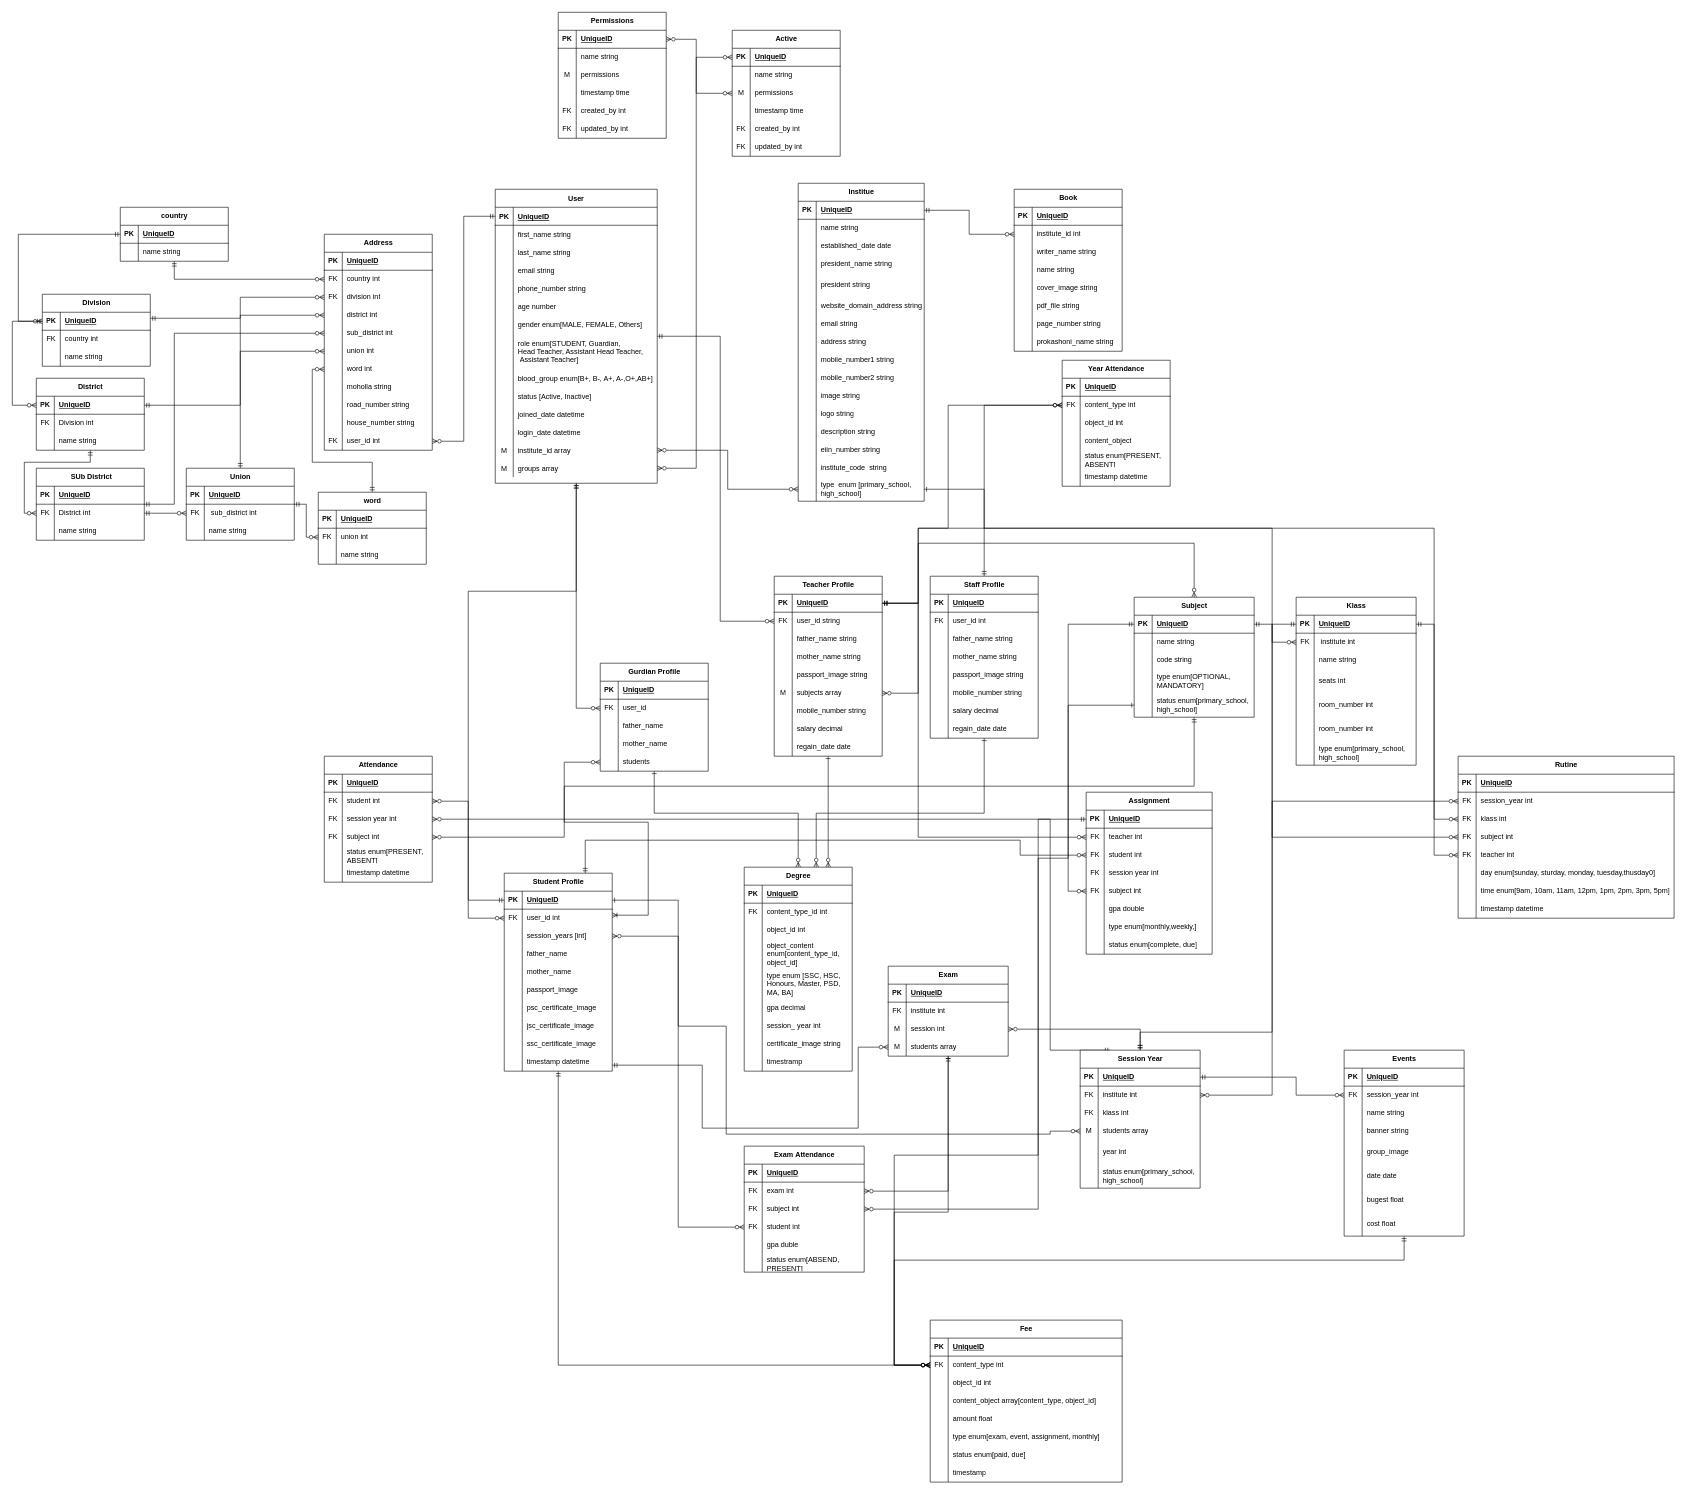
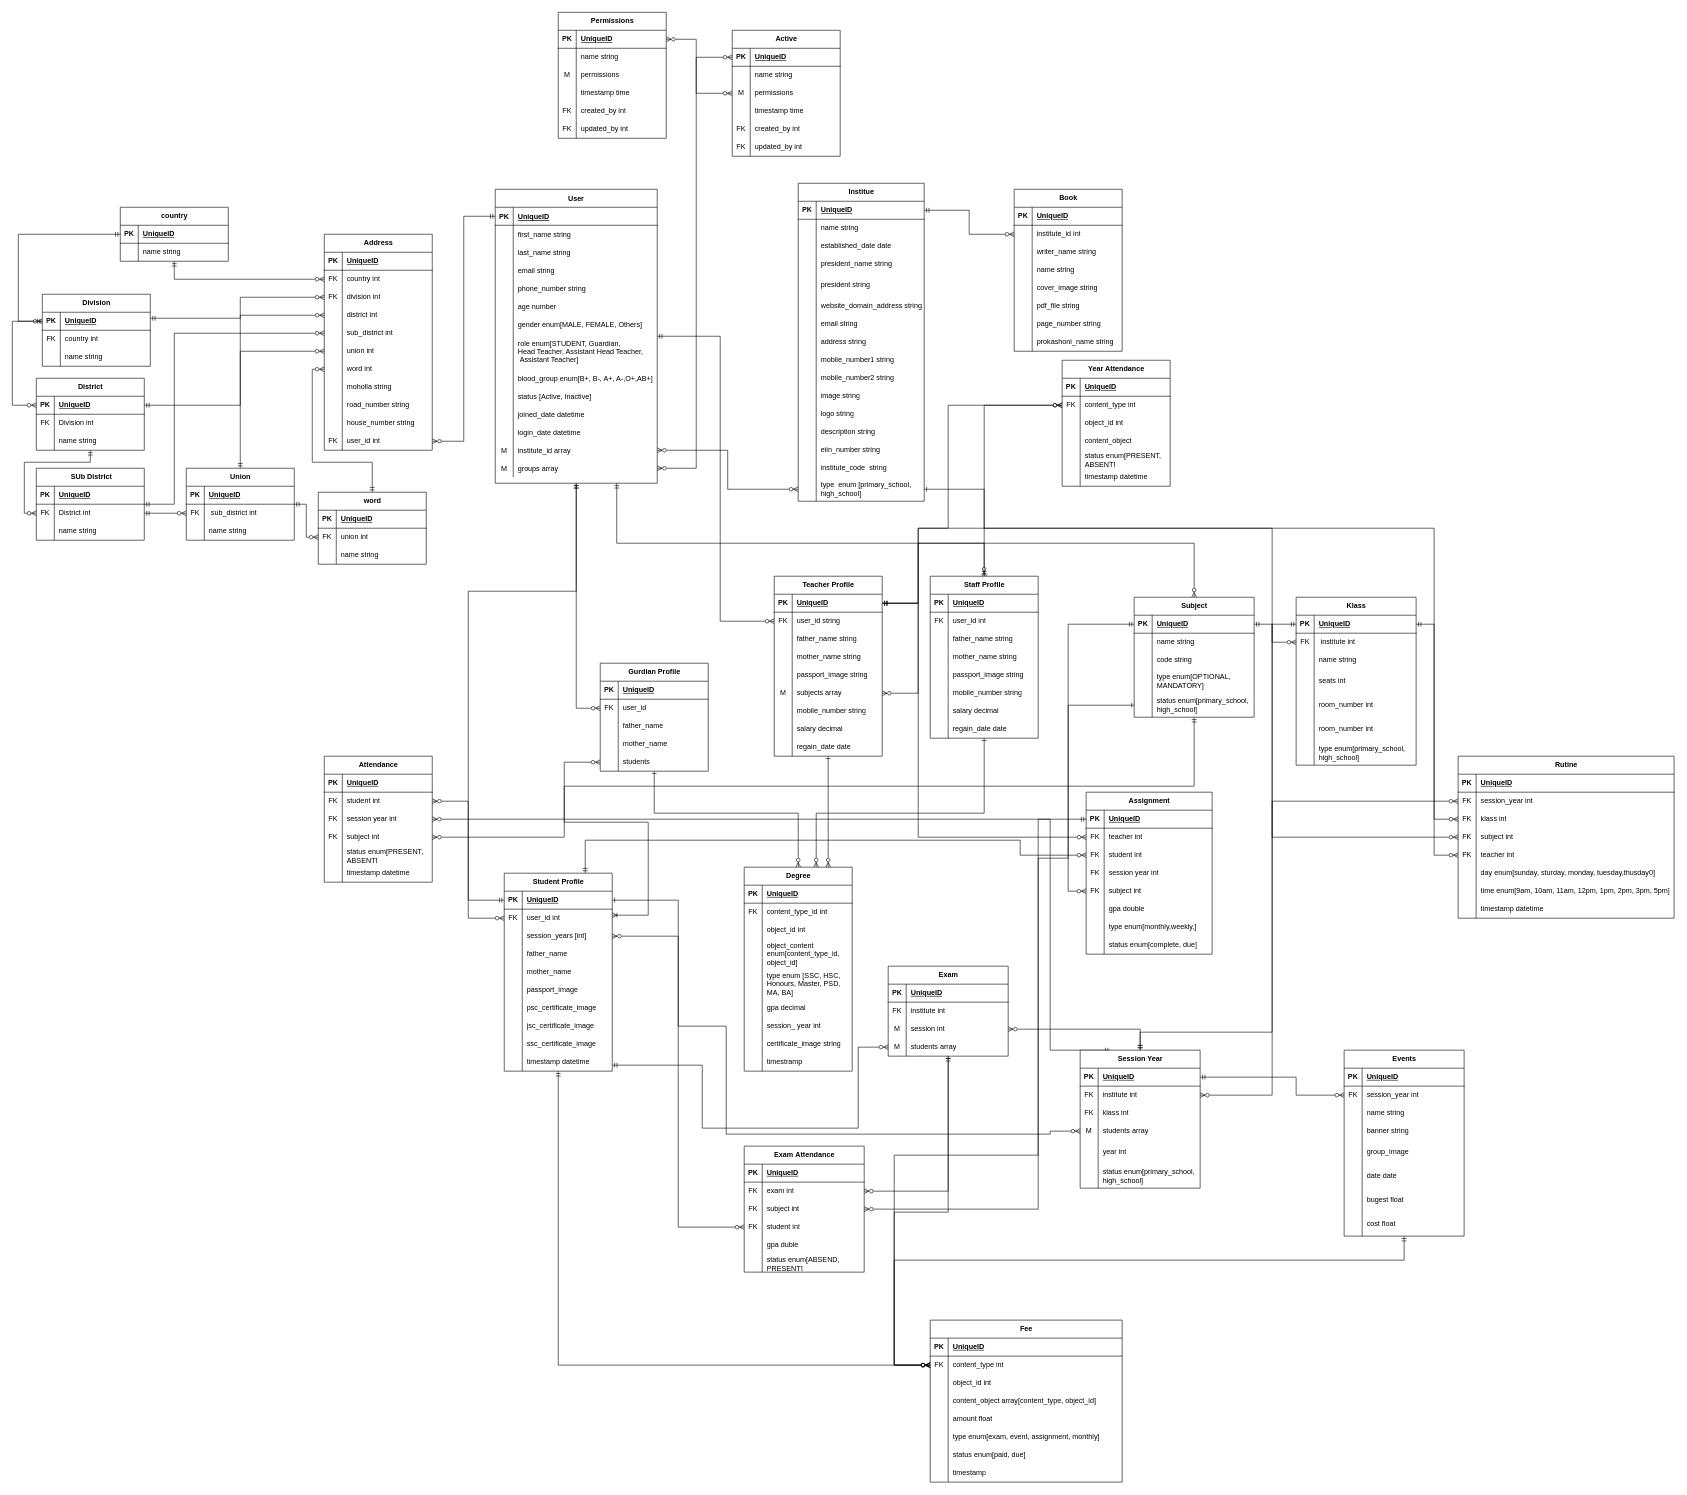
none -> (737, 543)
